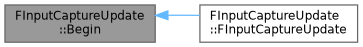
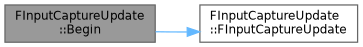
(184, 15) -> (171, 32)
